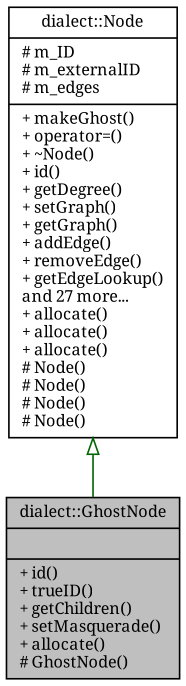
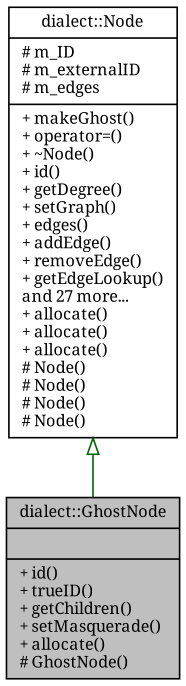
(70, 226) -> (56, 226)
